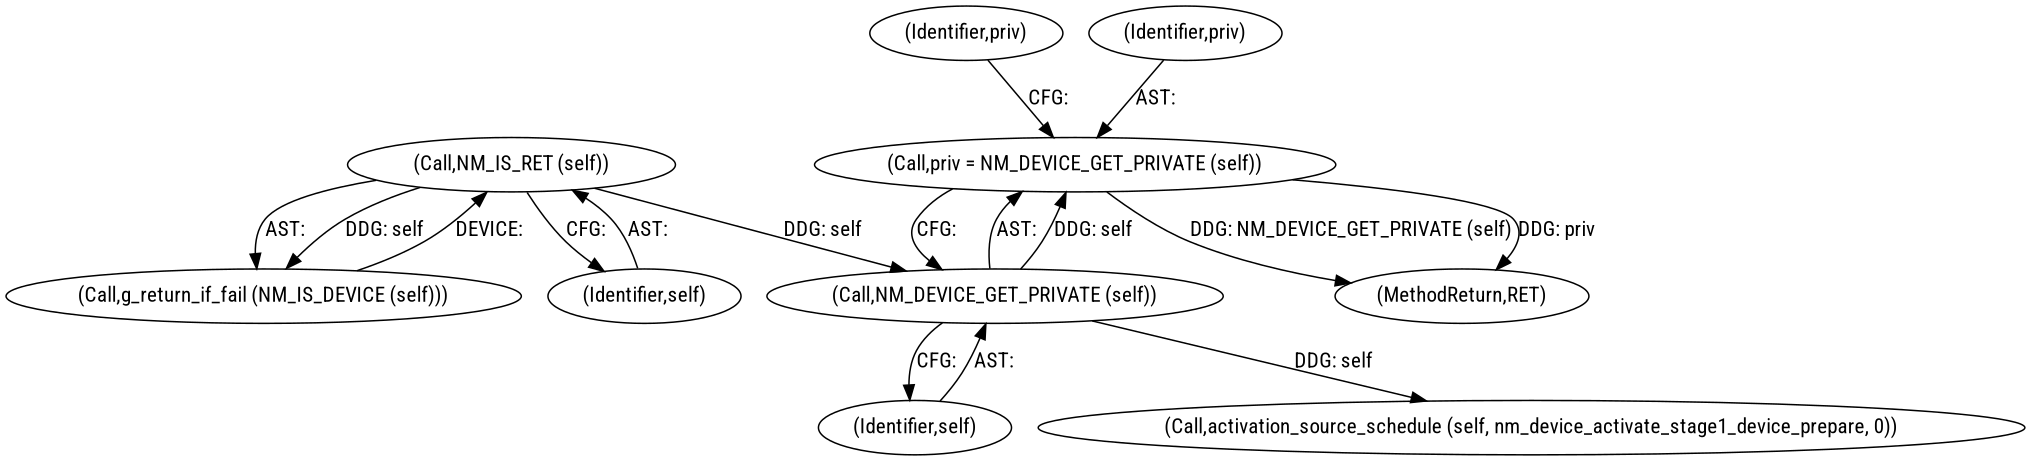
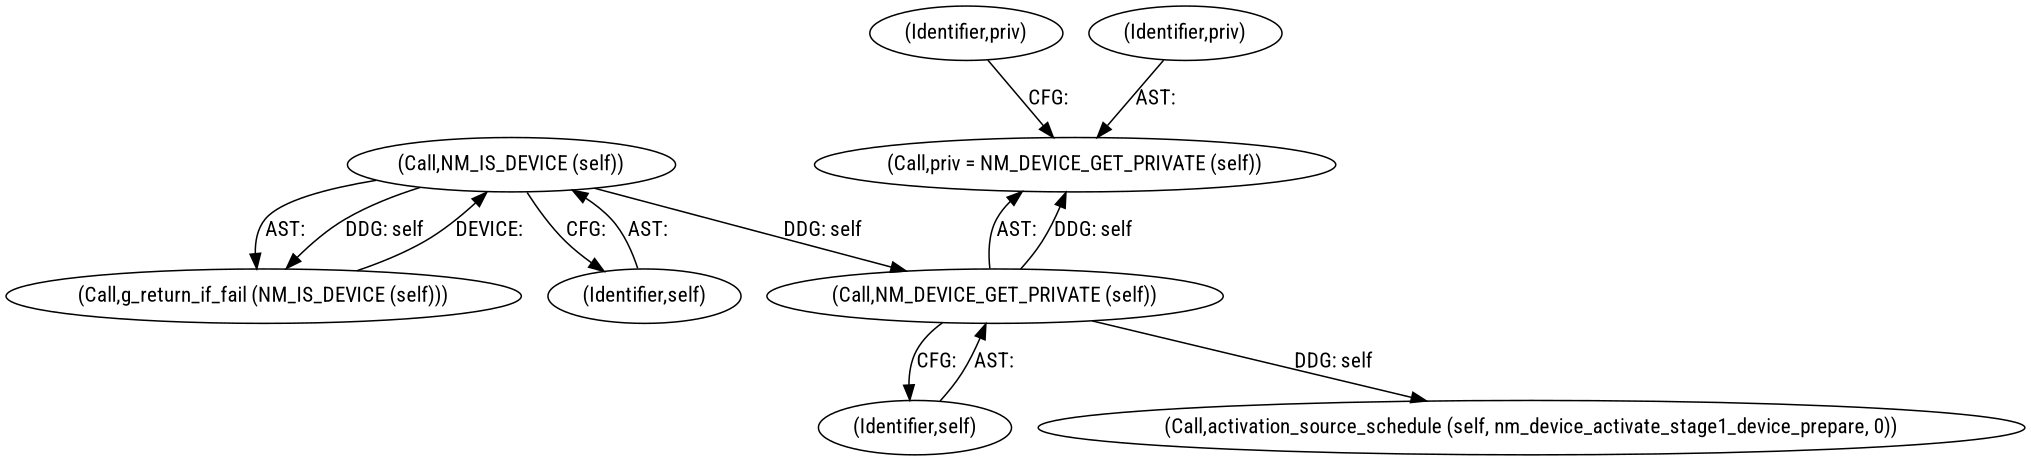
(512, 165) -> (512, 165)
(916, 220) -> none
(1462, 296) -> none
